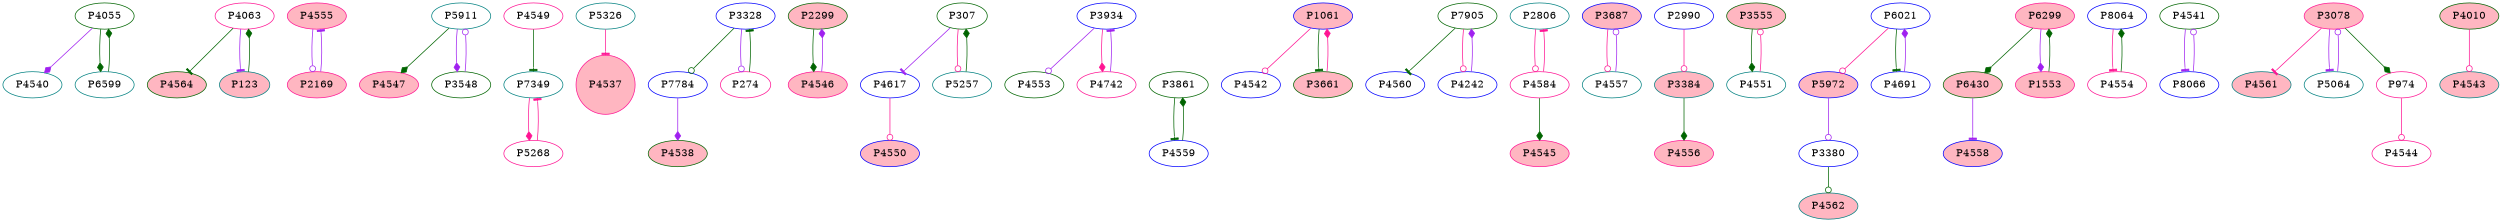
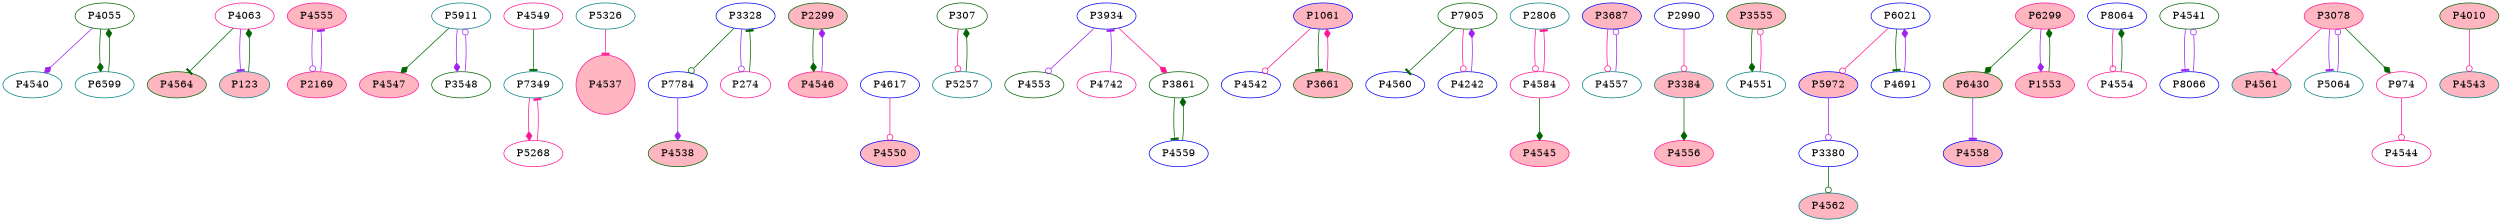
(1102, 46) -> (1139, 47)
(2112, 48) -> (2112, 48)
(928, 49) -> none
